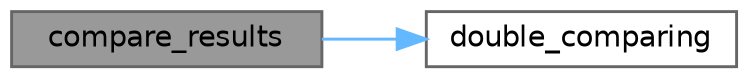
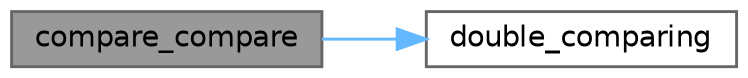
(167, 39) -> (167, 39)
